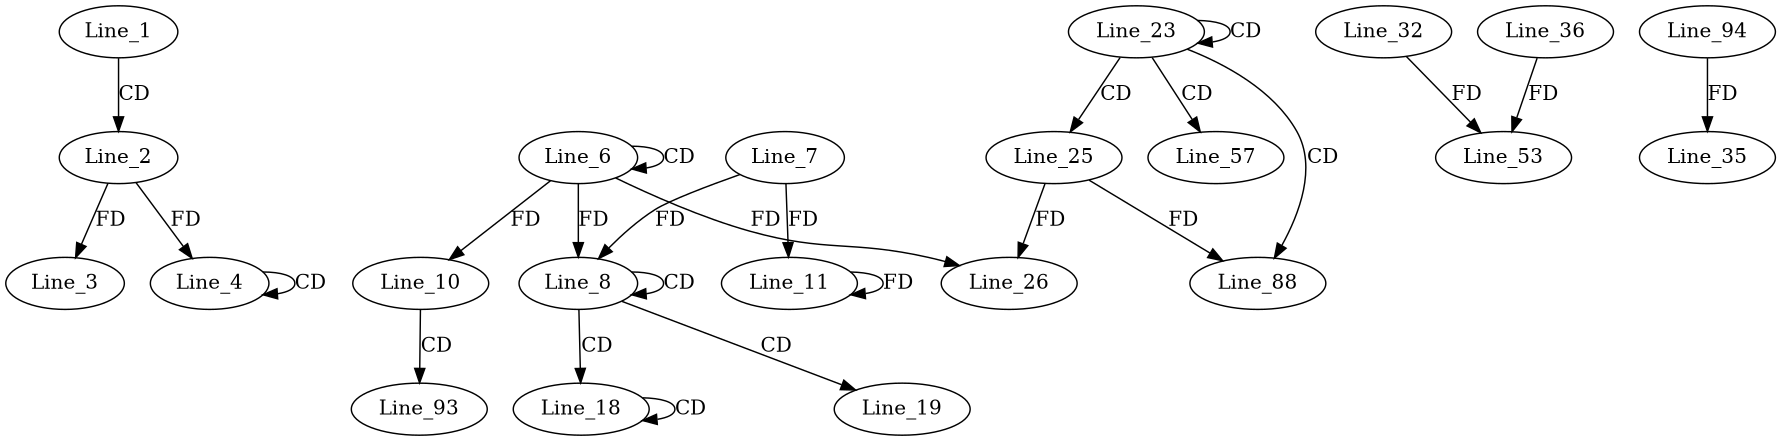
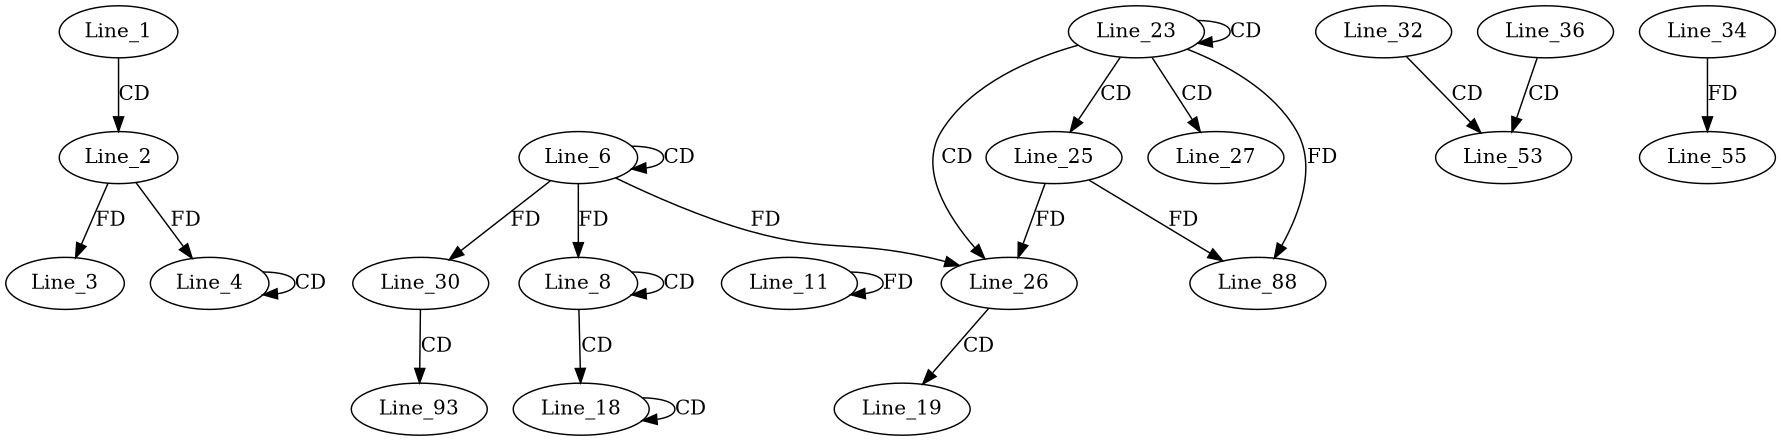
(1708, 32) -> (1708, 32)
(1467, 95) -> (1467, 95)
(1544, 95) -> (1544, 95)
none -> (952, 117)
(785, 158) -> none
(1216, 158) -> (1216, 158)
(1323, 158) -> (1323, 158)
(1708, 158) -> (1708, 158)
(421, 283) -> (421, 283)
(732, 343) -> (961, 341)
